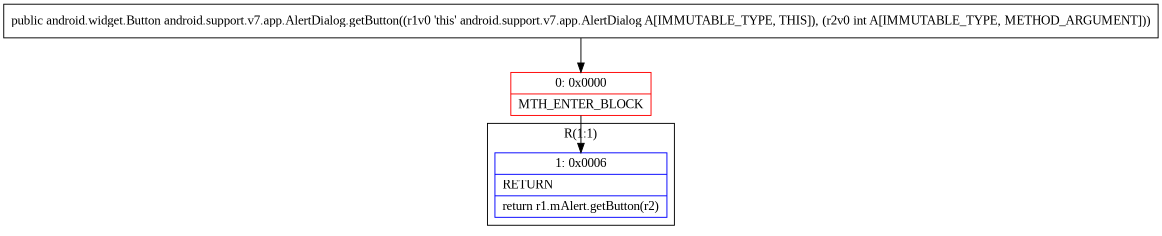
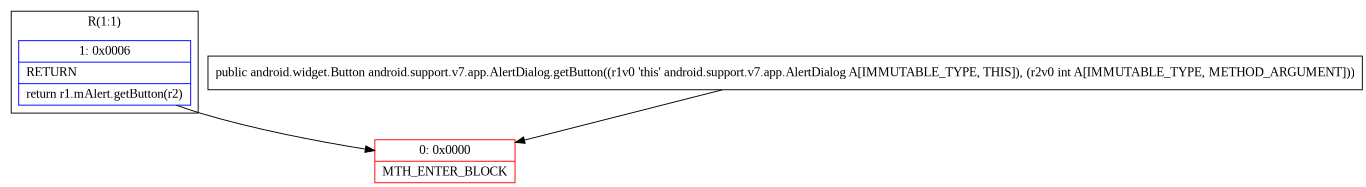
(581, 129) -> (270, 131)
